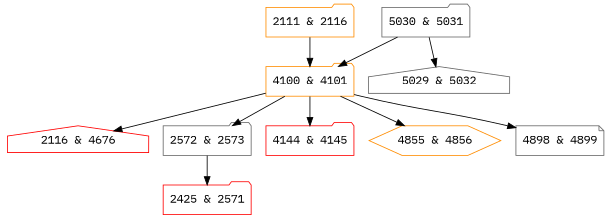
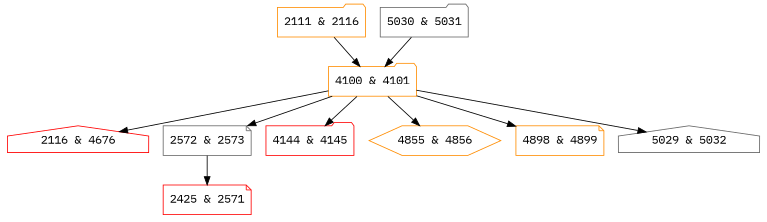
(432, 48) -> (527, 110)
(207, 141) -> (207, 141)
(560, 141) -> (560, 141)
(207, 200) -> (207, 200)
